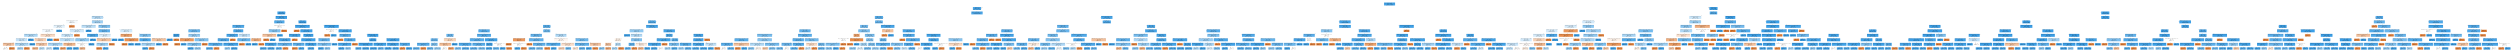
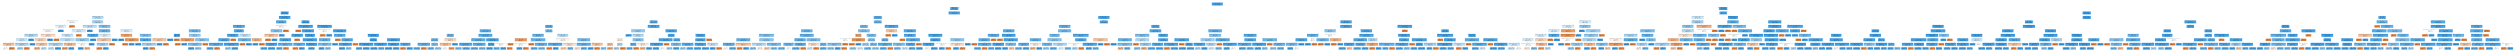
none -> (919, 48)
(1895, 48) -> (1897, 48)
